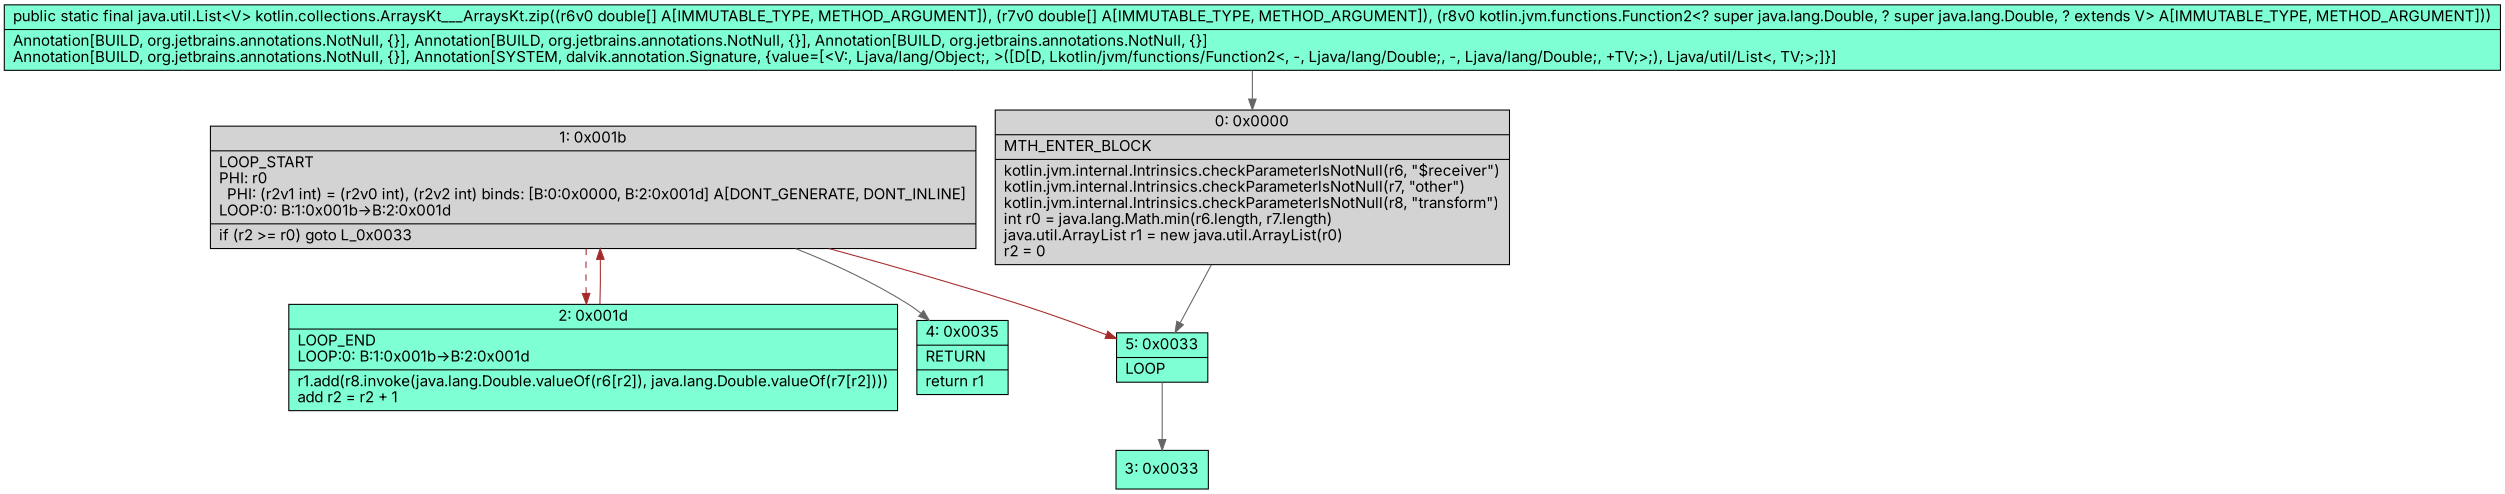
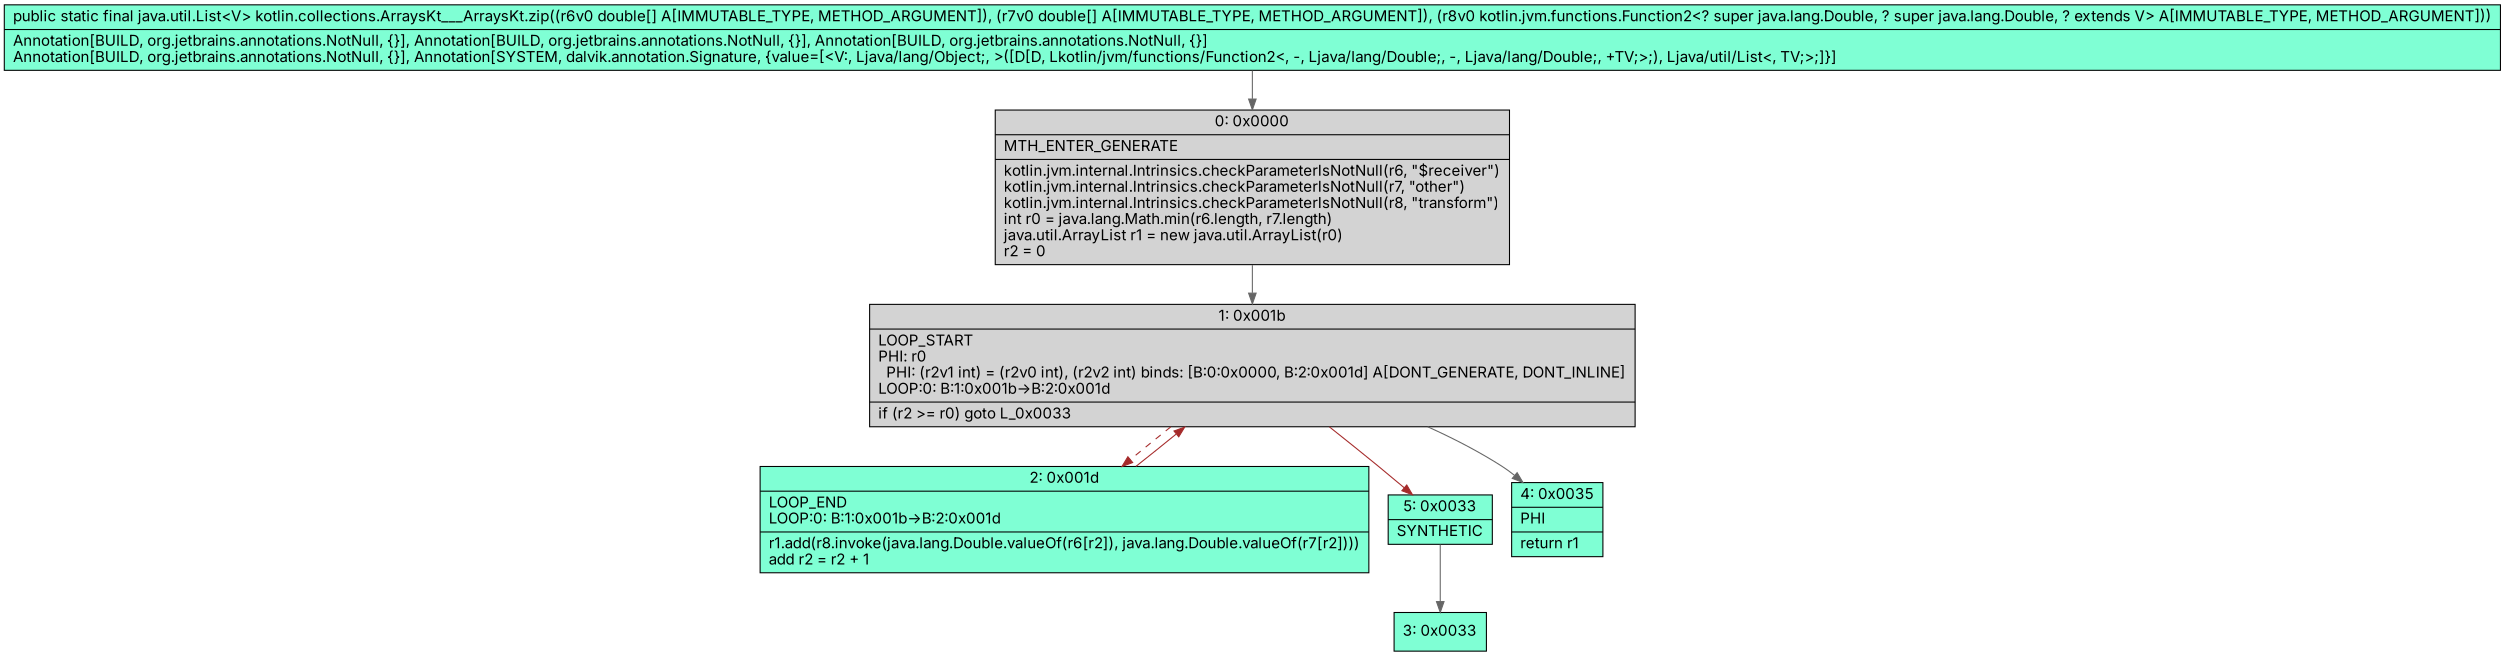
(1078, 147) -> (1091, 147)
(1196, 294) -> (1252, 279)
(956, 357) -> (1533, 519)
(1146, 369) -> (1440, 531)
